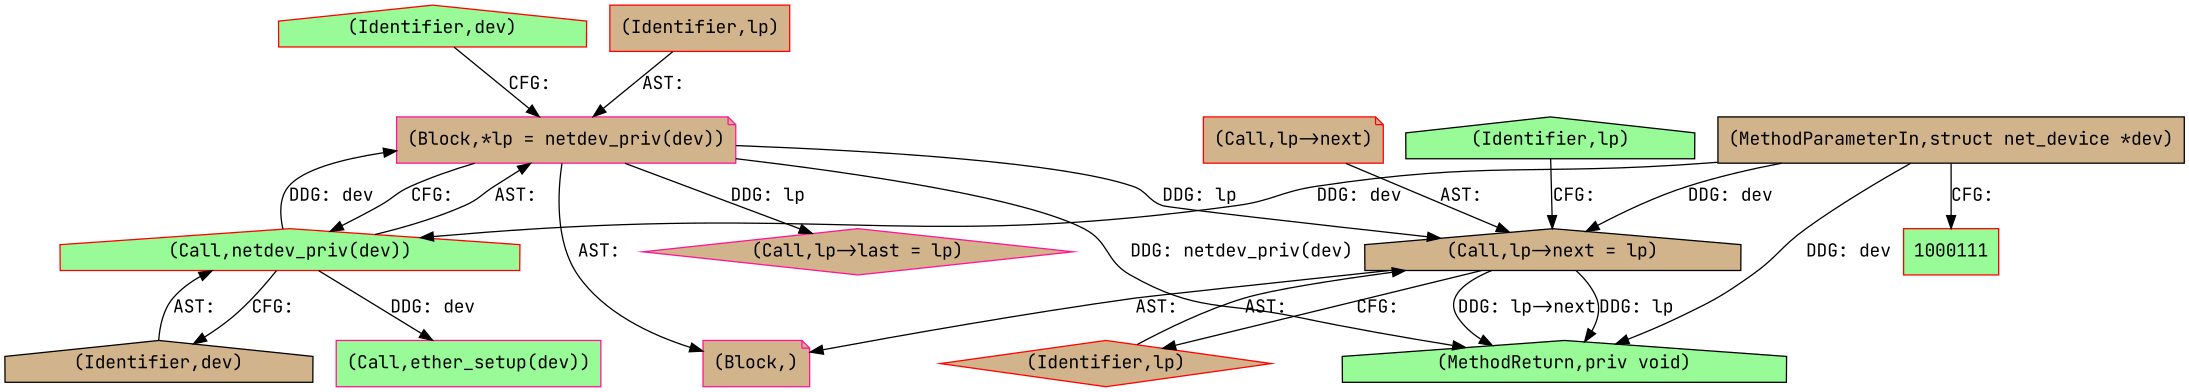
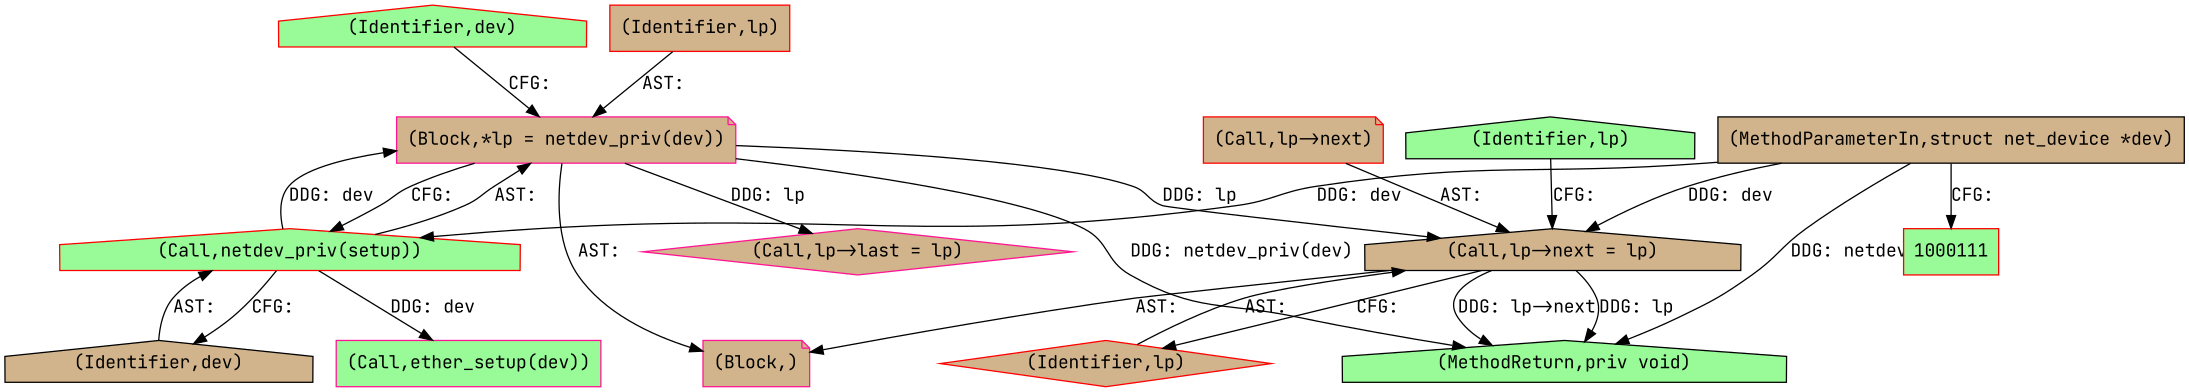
(290, 252) -> (290, 252)
(1849, 252) -> (1849, 252)
